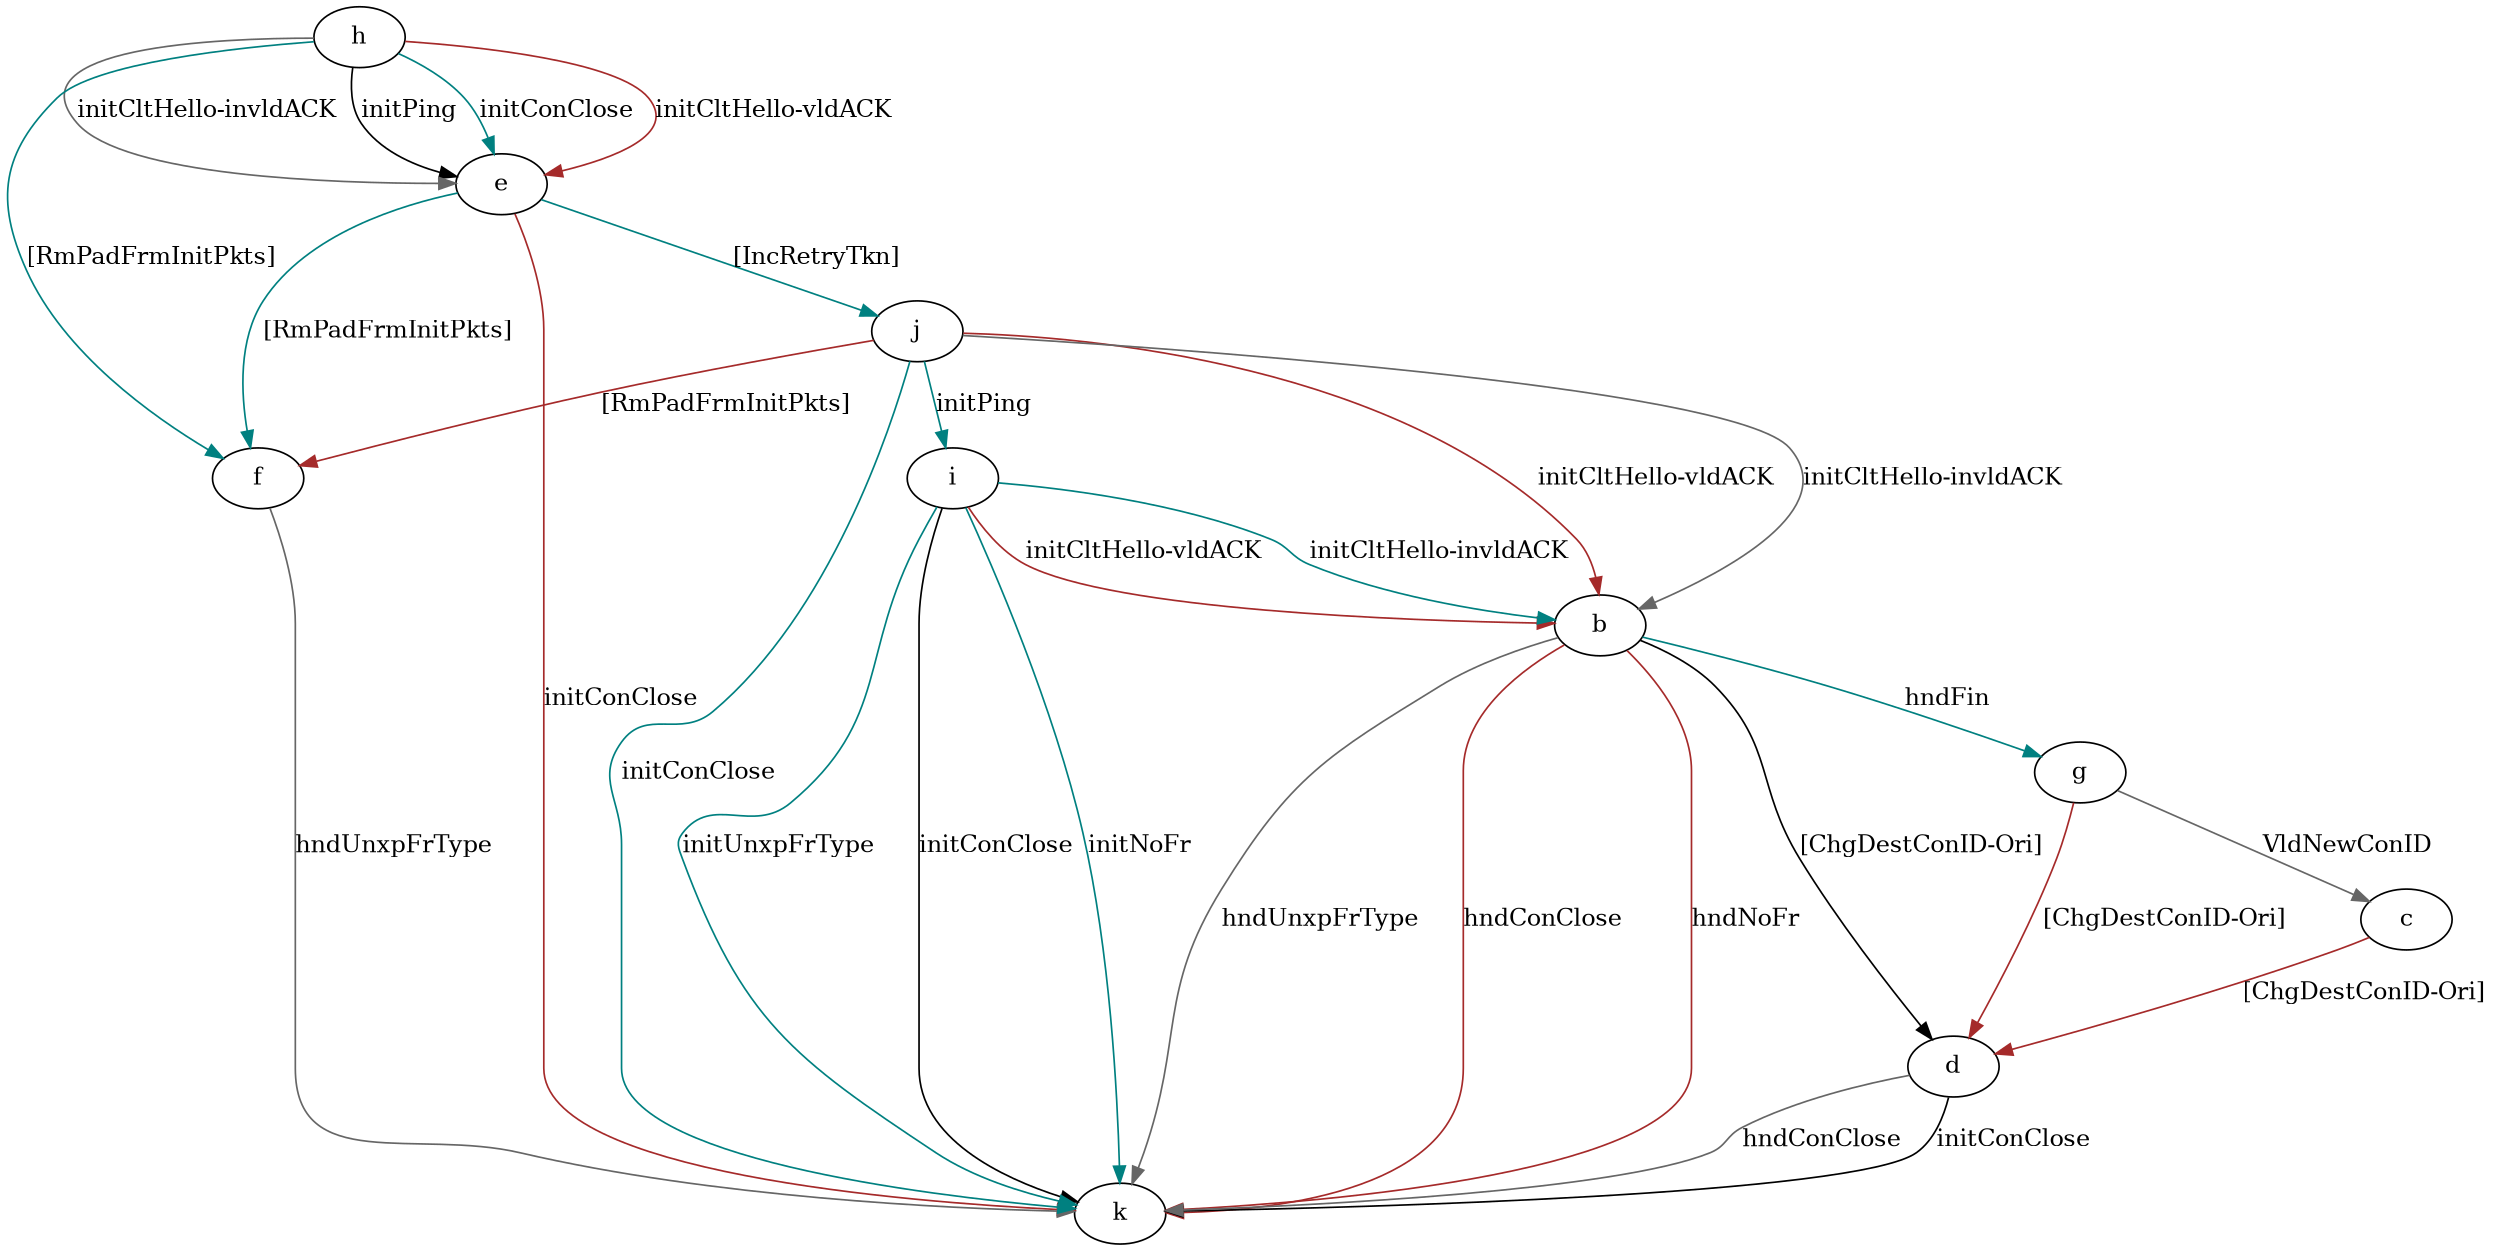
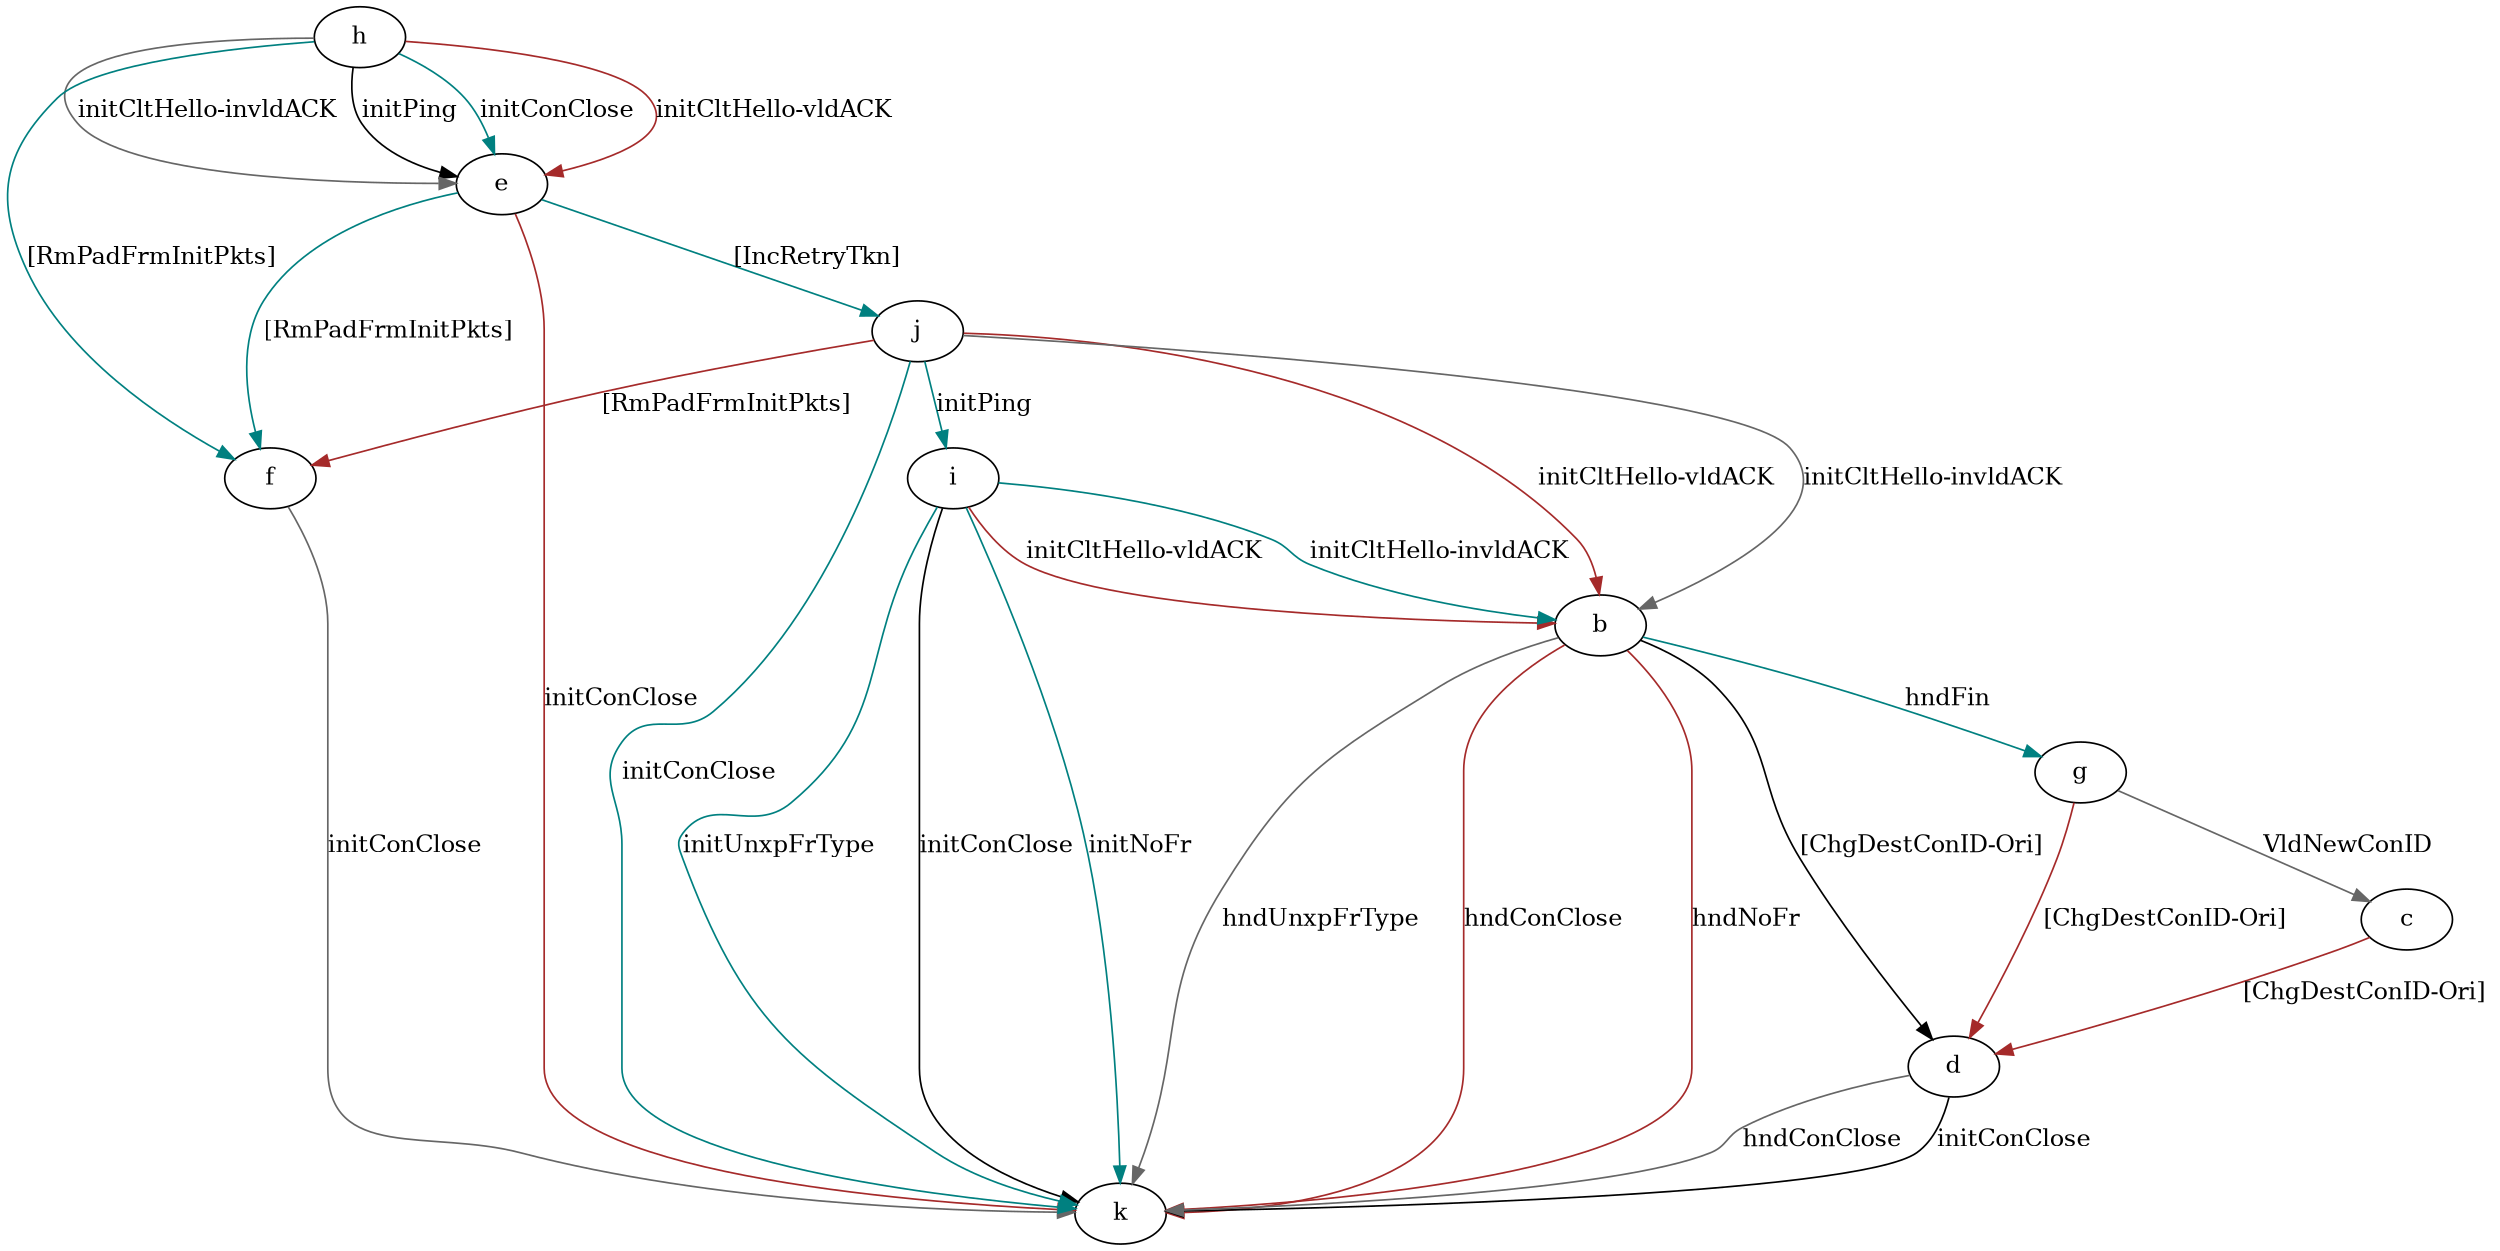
(398, 846) -> (409, 846)
